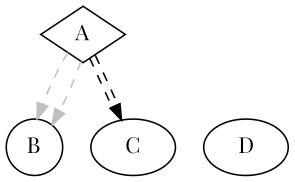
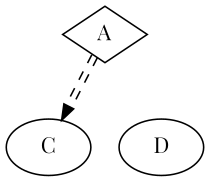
(34, 147) -> none
